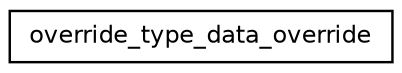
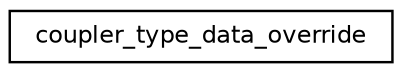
(201, 37) -> (201, 37)
